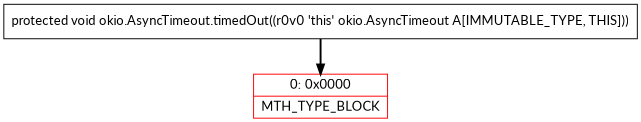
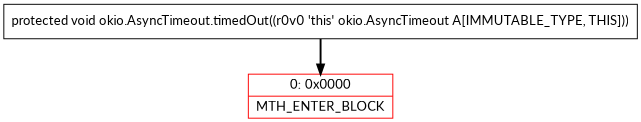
(321, 107) -> (321, 107)
